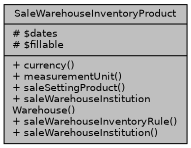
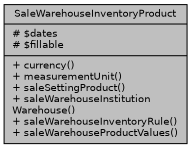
(85, 133) -> (96, 133)
